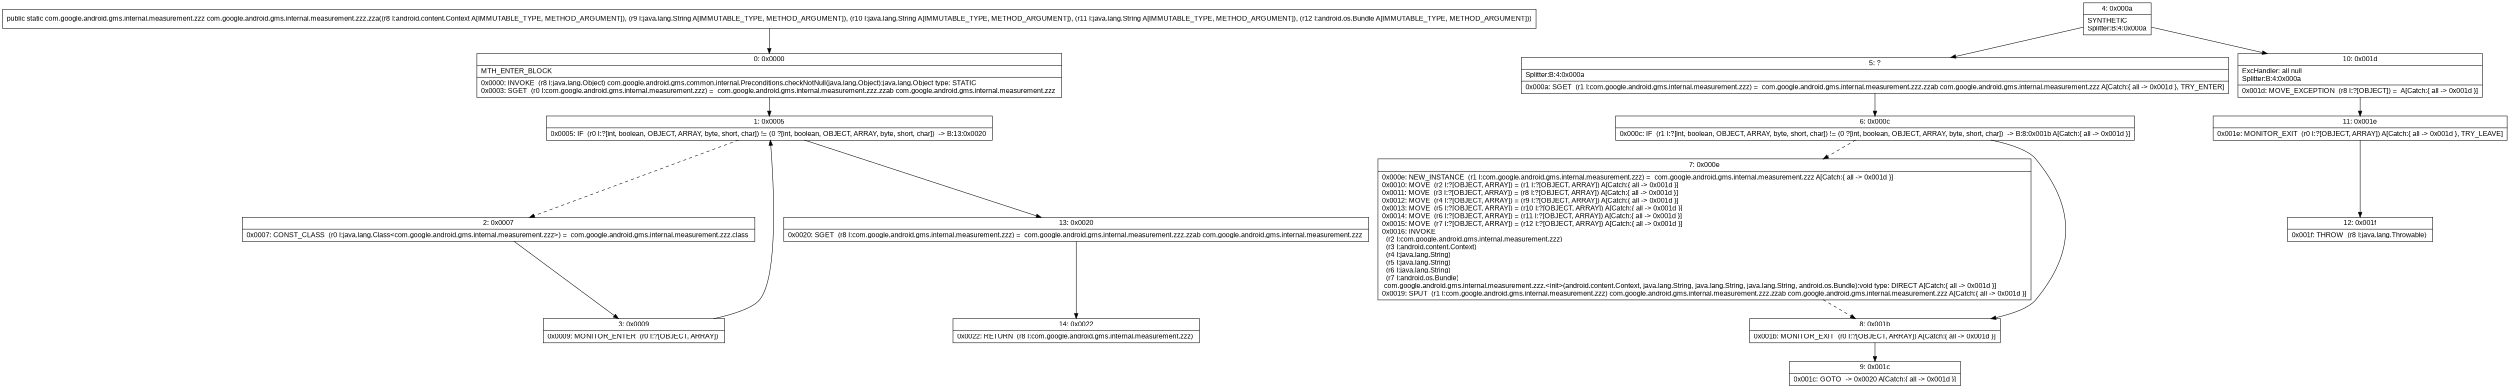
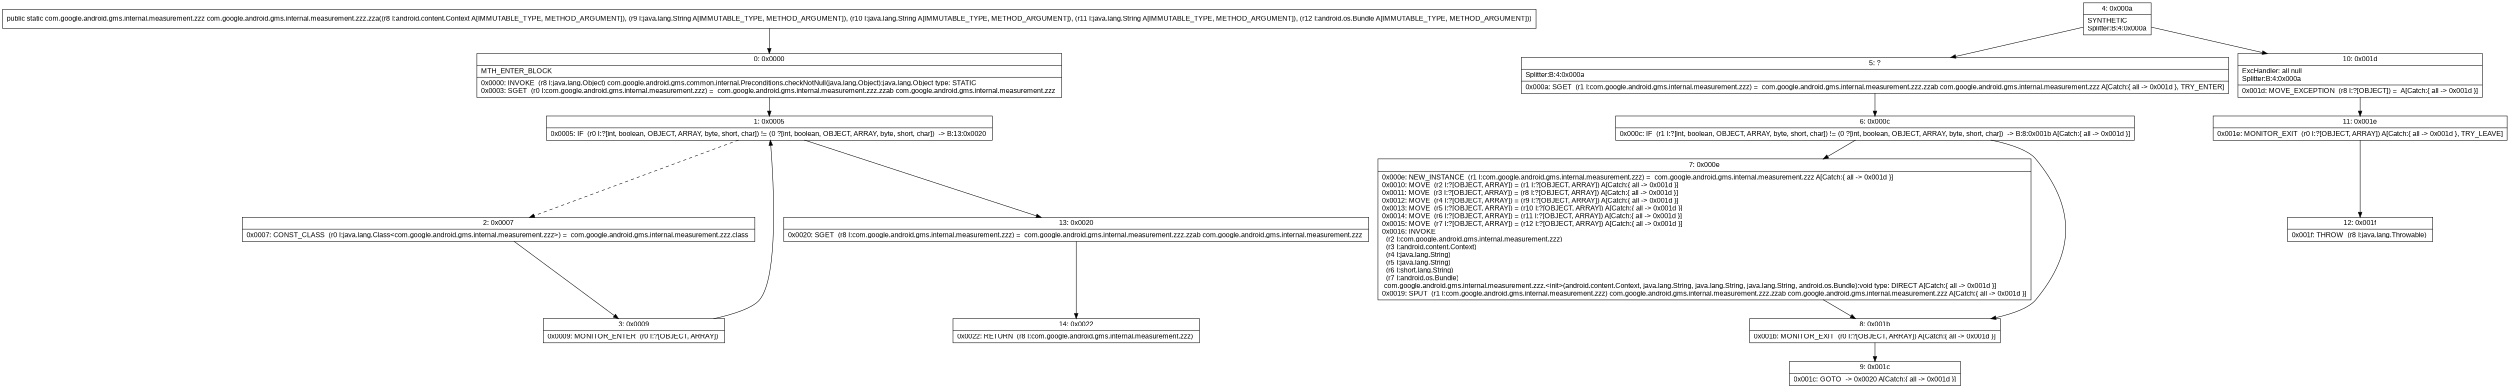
(1842, 148) -> (1842, 148)
(1416, 270) -> (1418, 270)
(1837, 308) -> (1837, 308)
